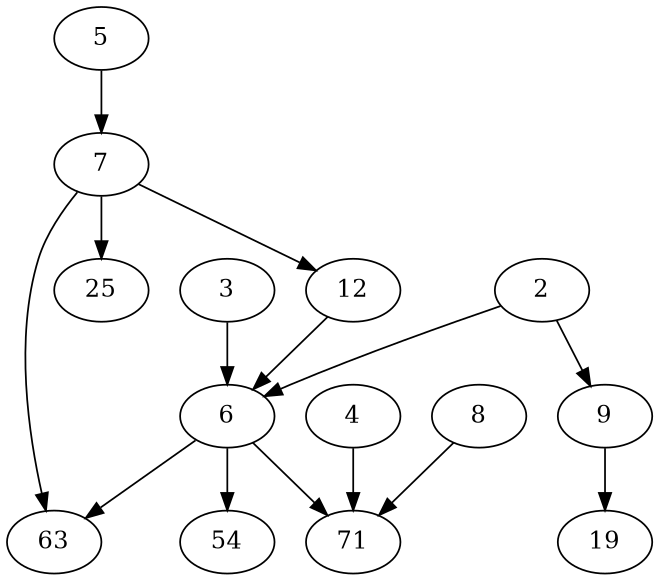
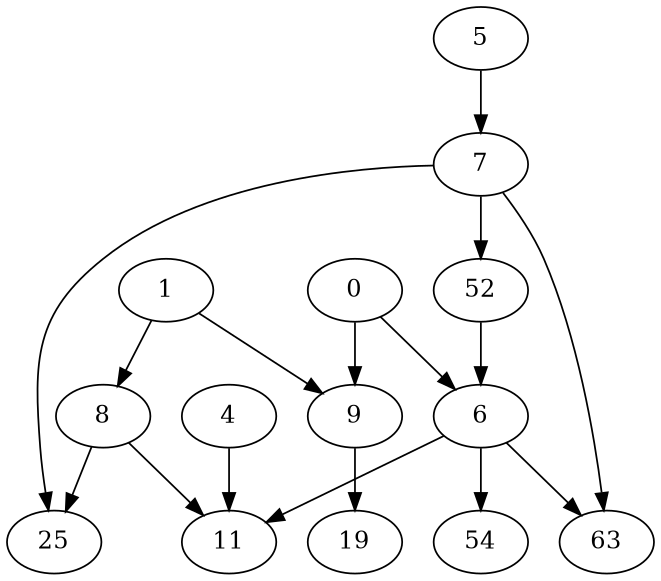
none -> (166, 290)
(227, 290) -> none
(353, 290) -> (481, 290)
(542, 290) -> (355, 290)
none -> (82, 471)
(353, 542) -> (229, 542)
